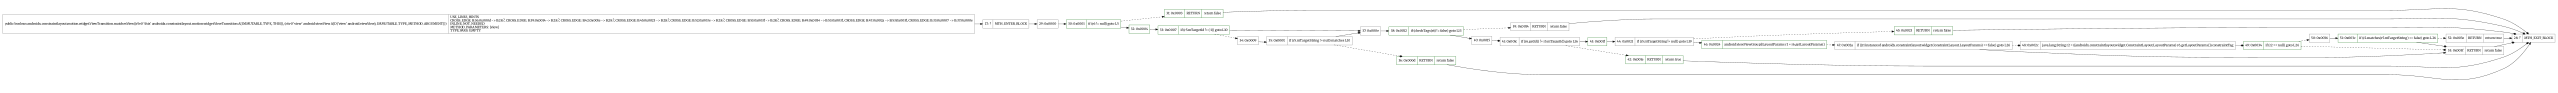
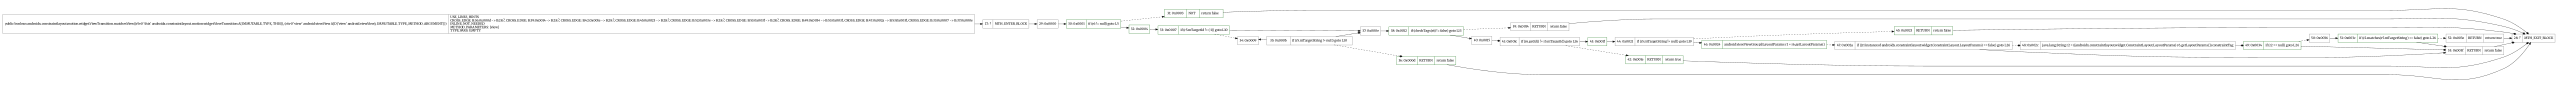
(1193, 13) -> (1192, 13)
(1320, 41) -> (1320, 41)
(1261, 42) -> (1264, 39)
(2372, 48) -> (2372, 48)
